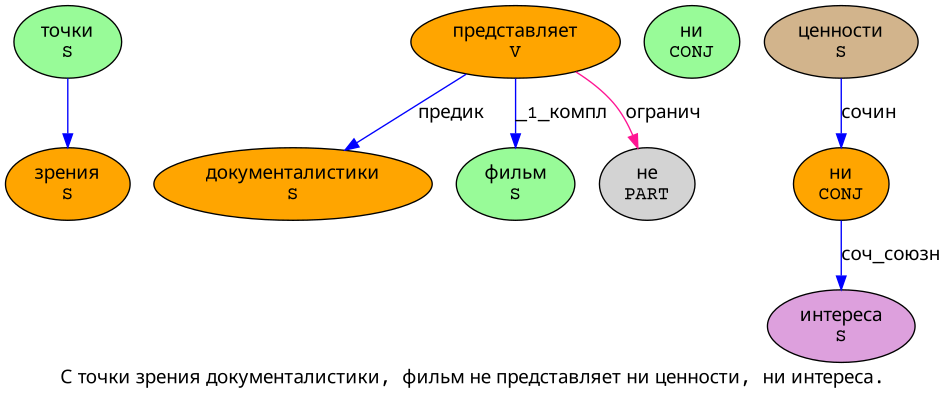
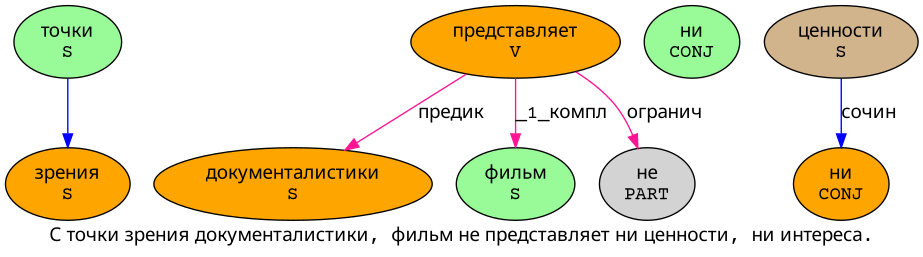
(516, 106) -> (516, 106)
(412, 108) -> (412, 108)
(841, 326) -> none
